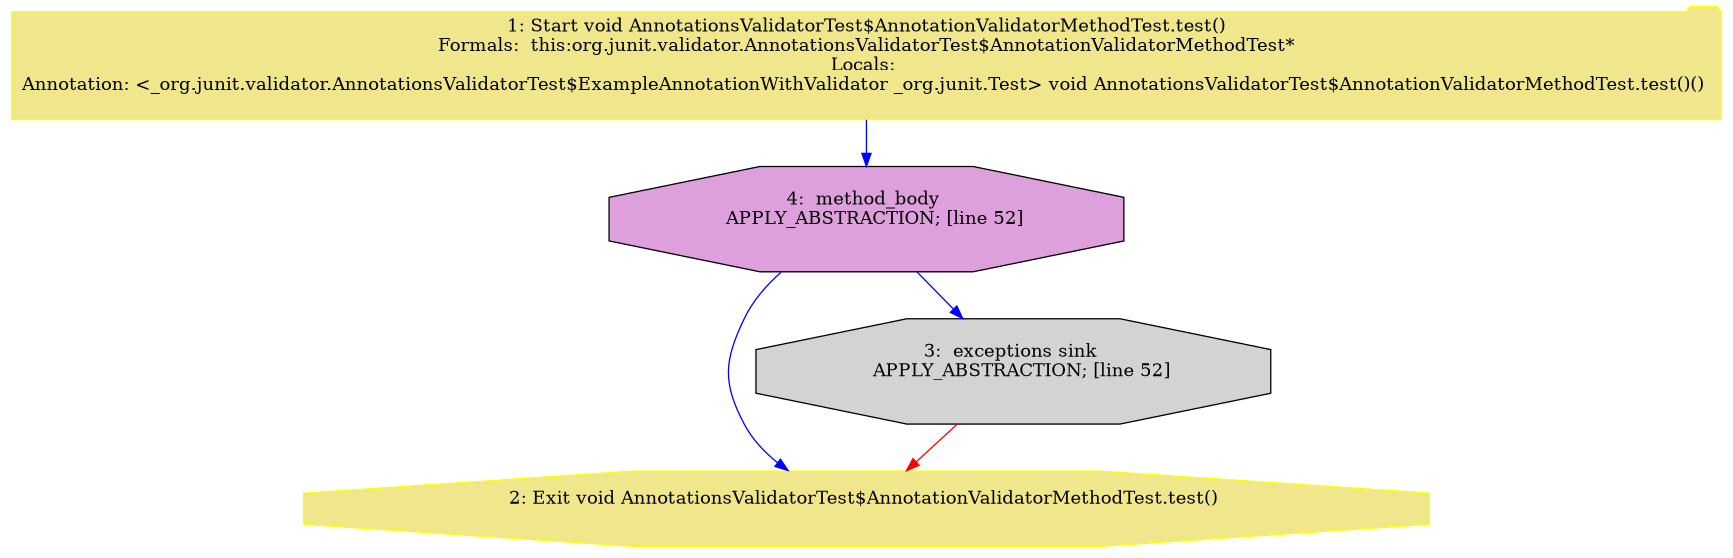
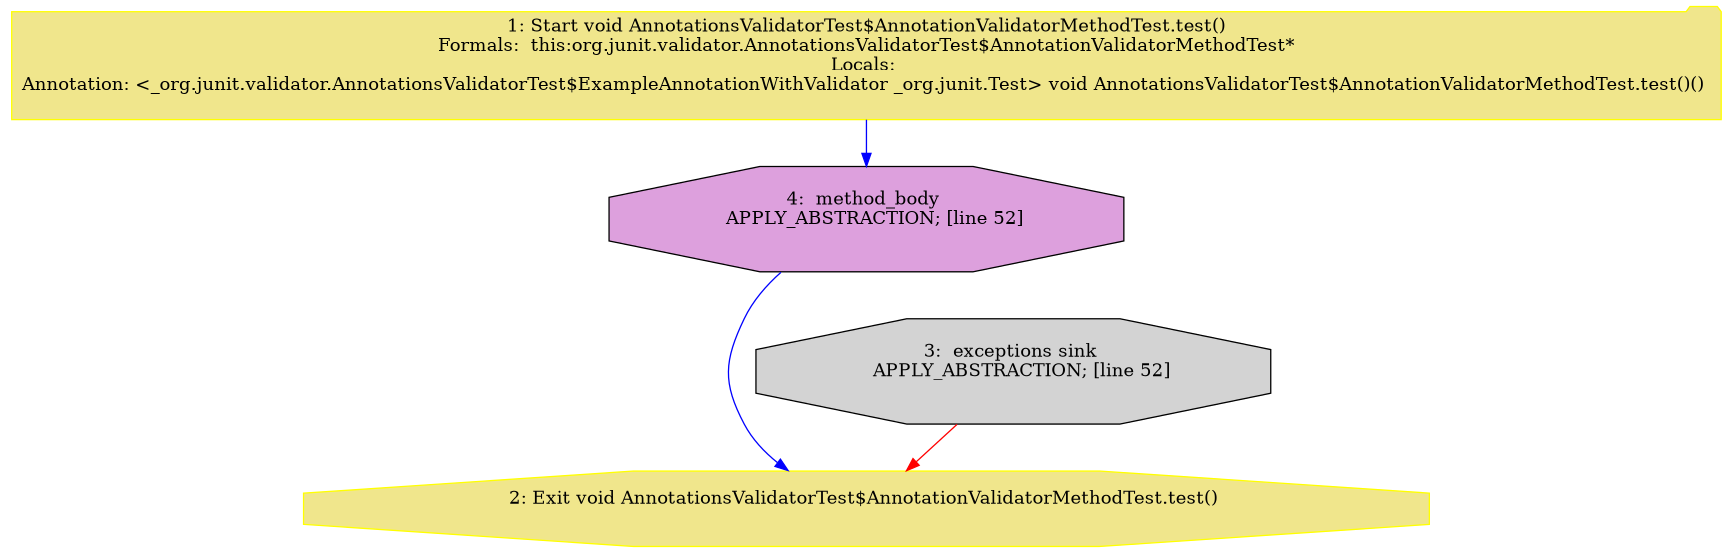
(935, 291) -> none
